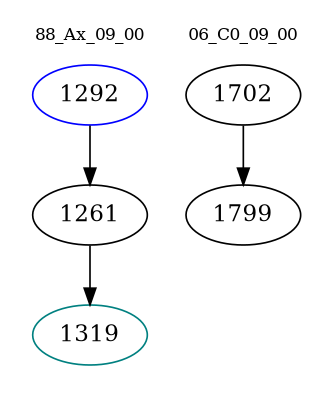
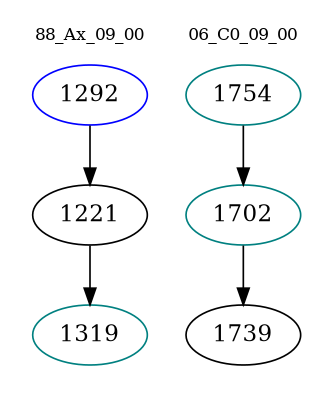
(243, 95) -> (243, 215)
none -> (243, 95)
(90, 215) -> (90, 215)
(243, 215) -> (243, 335)
